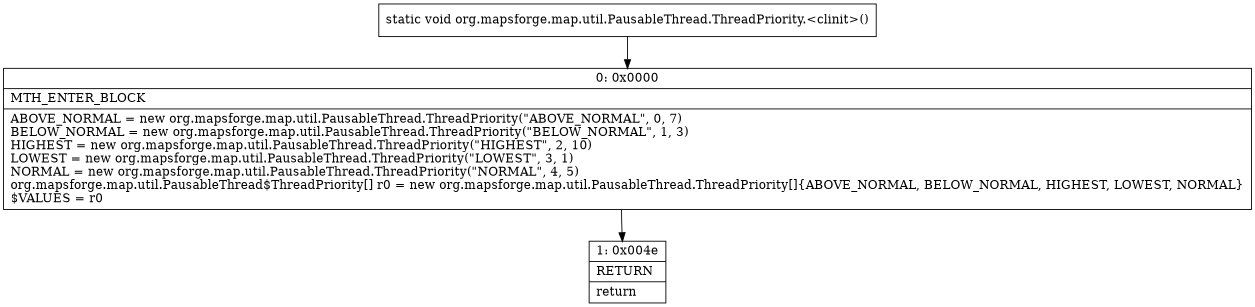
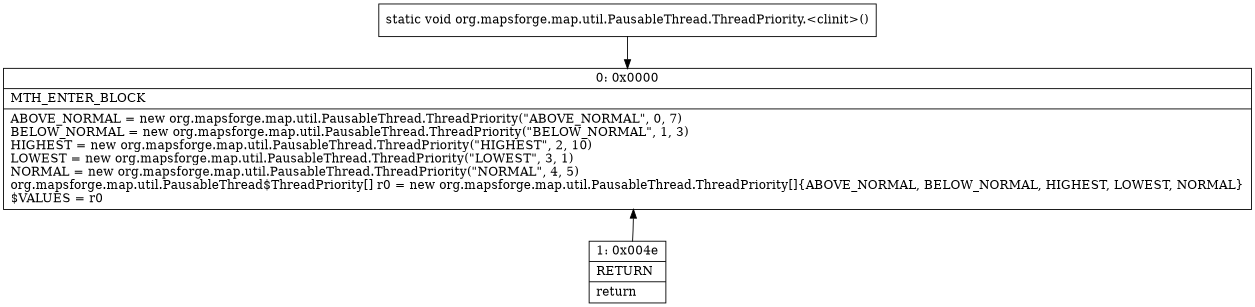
(622, 221) -> (633, 230)
